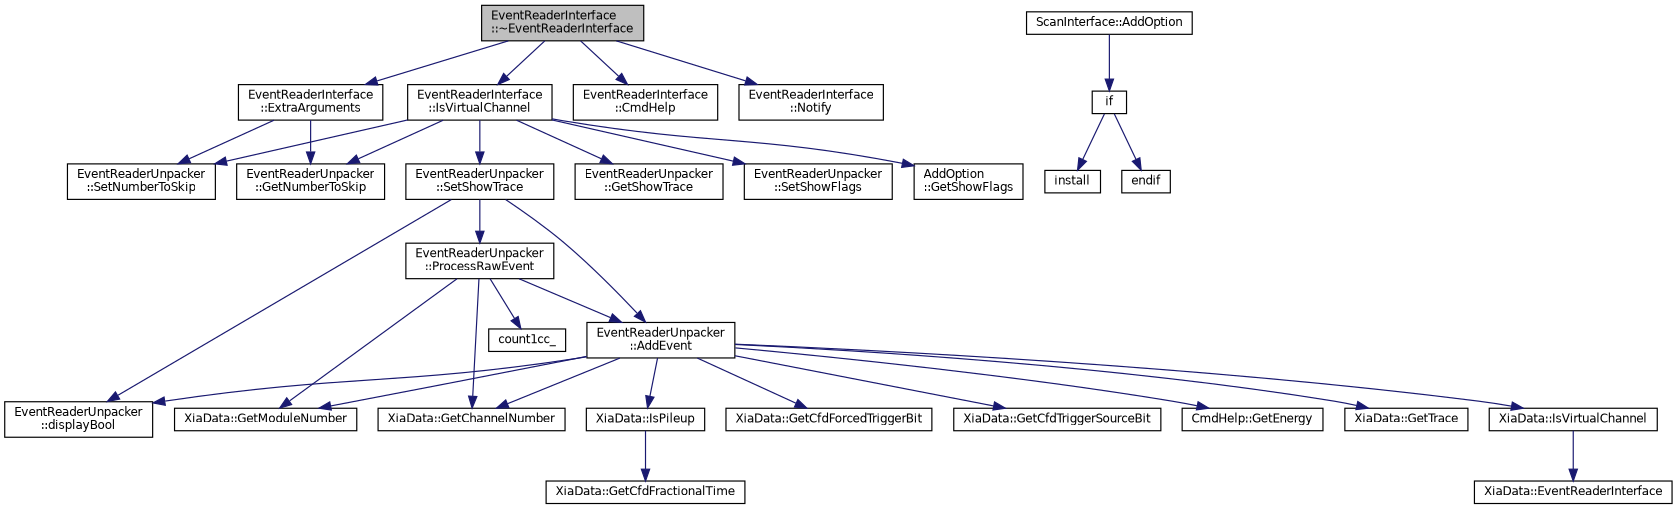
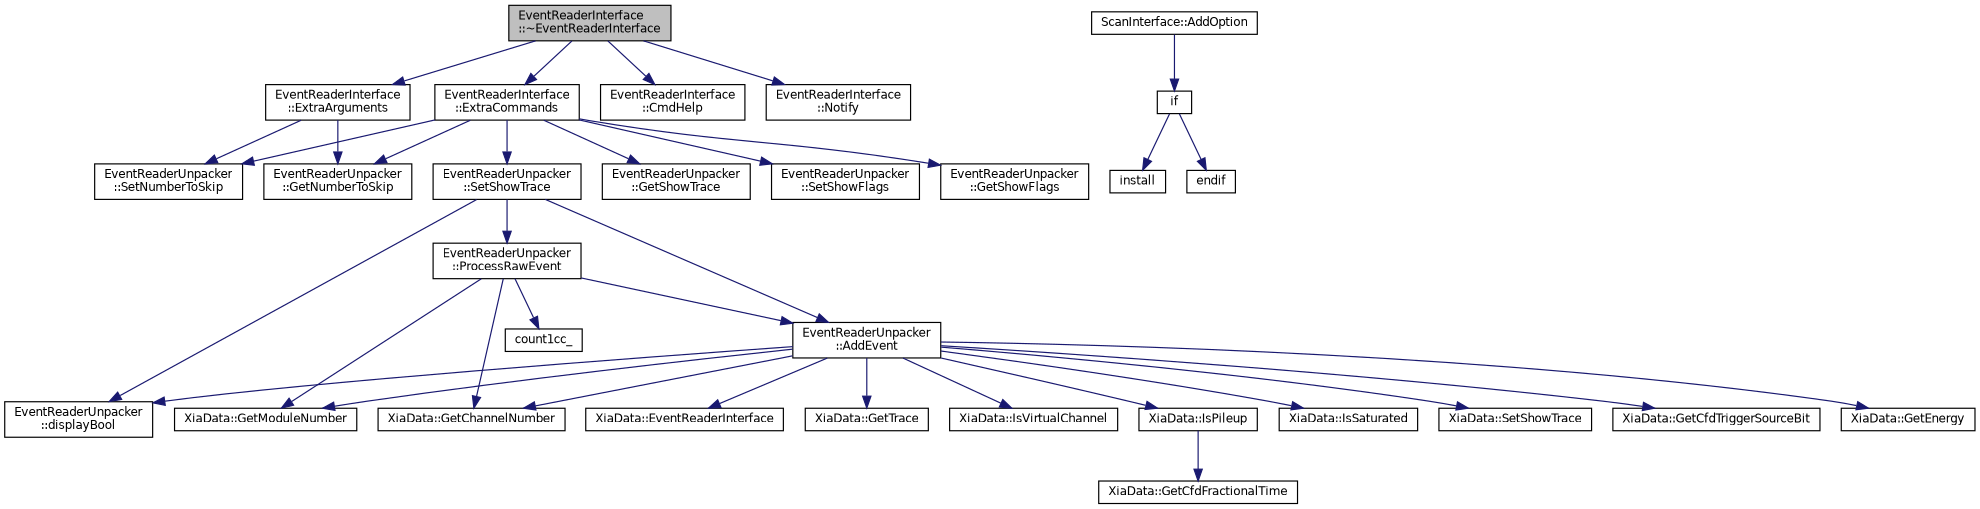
(480, 102) -> (507, 102)
(969, 182) -> (1015, 182)
(829, 419) -> (1515, 419)
(1253, 419) -> (1908, 419)
none -> (1348, 419)
(1573, 450) -> (773, 381)
